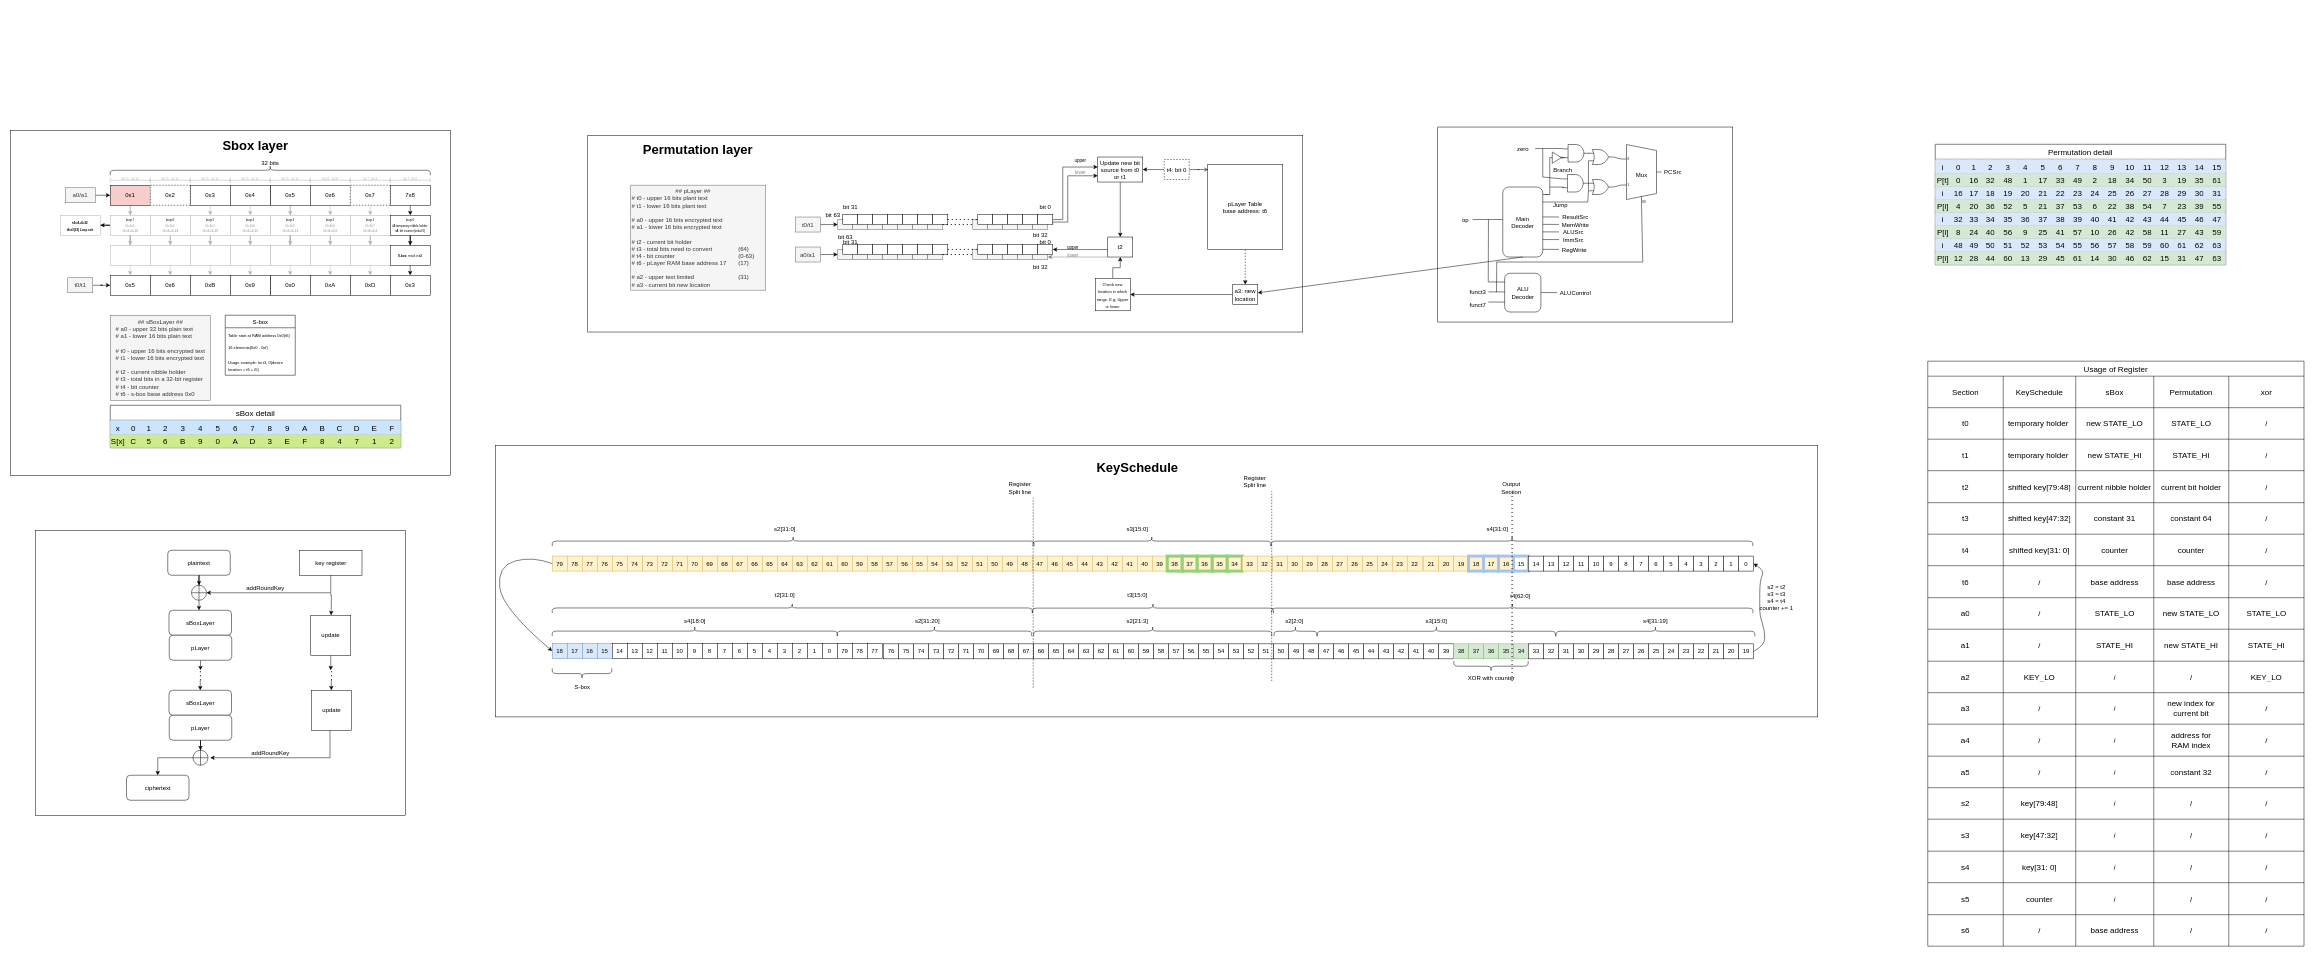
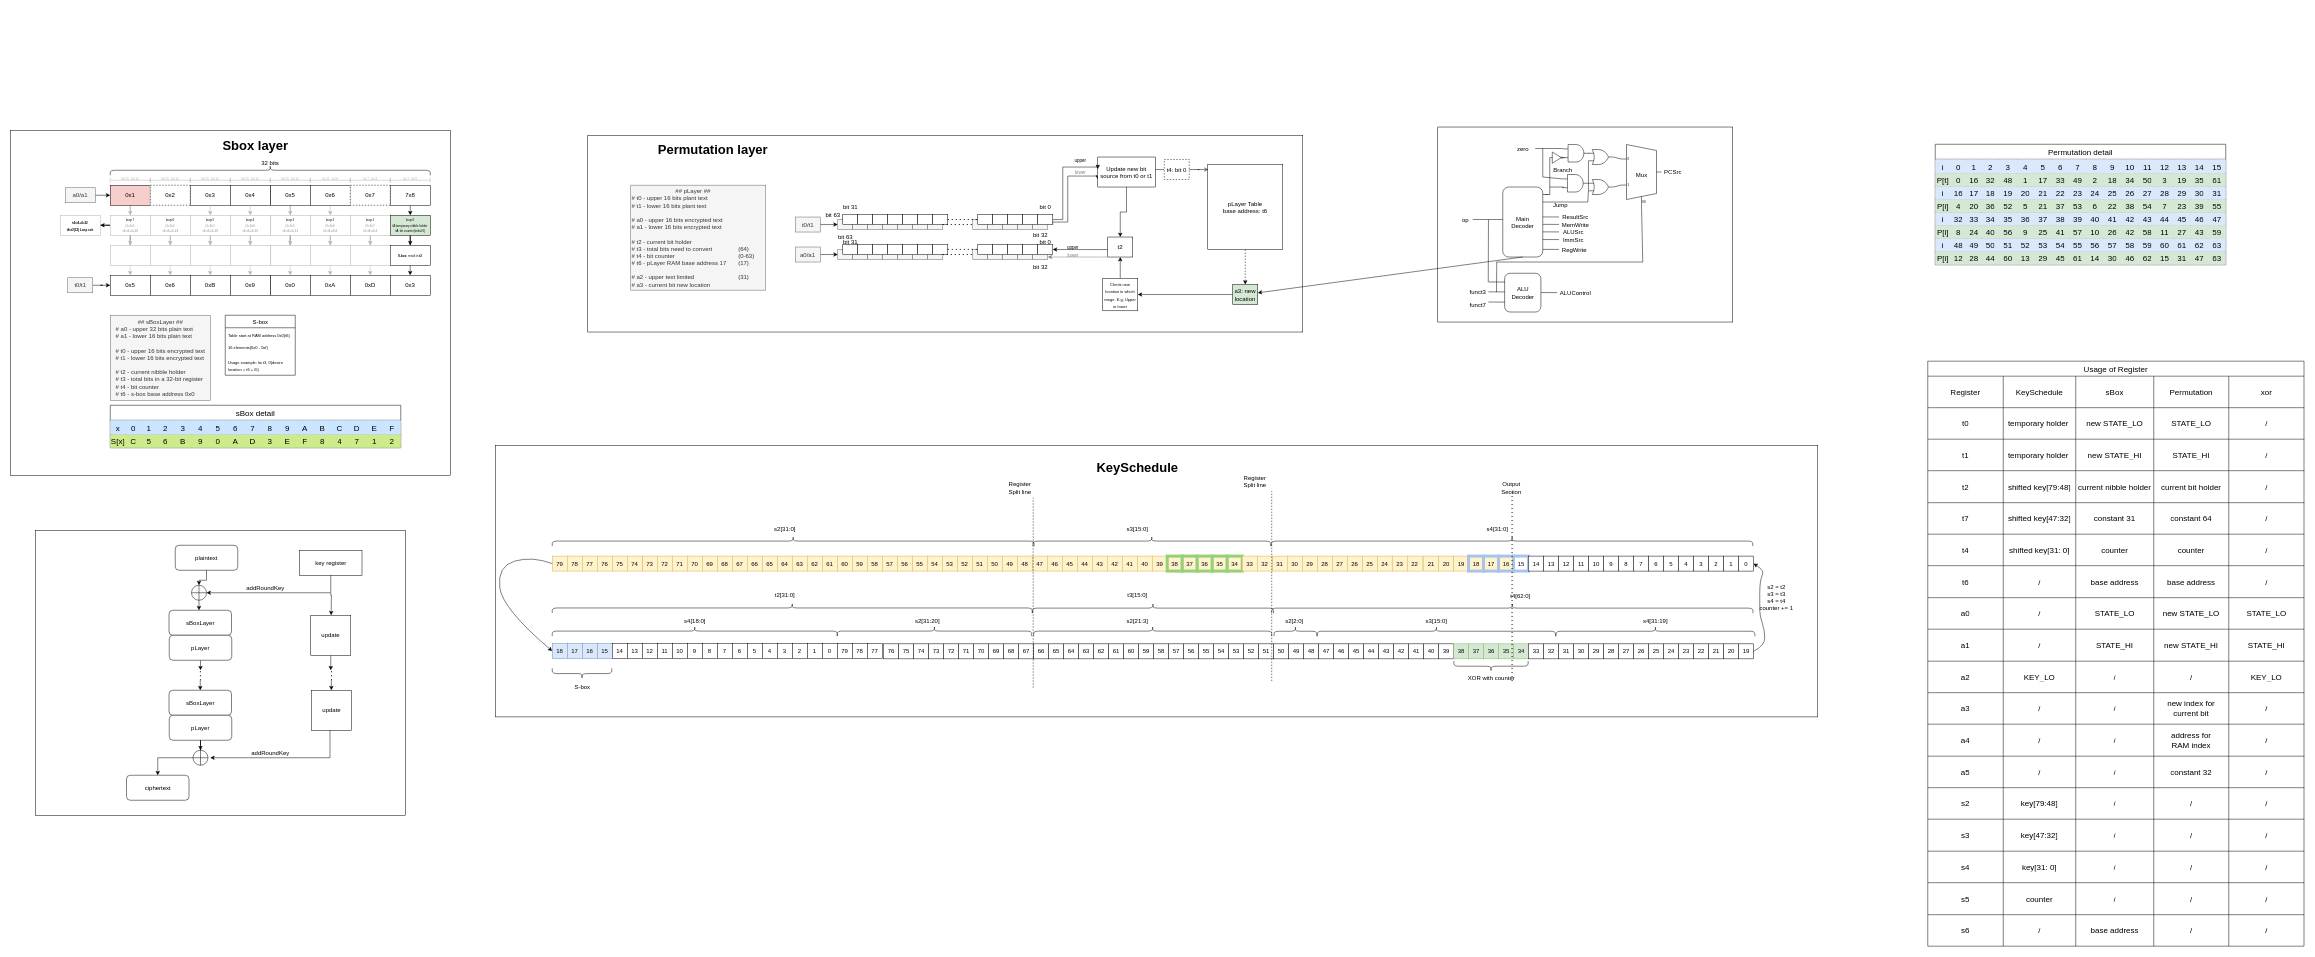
(698, 150) -> (713, 150)
(1120, 170) -> (1127, 172)
(370, 210) -> none
(410, 225) -> (410, 225)
(1113, 295) -> (1120, 295)
(1245, 295) -> (1245, 295)
(1966, 392) -> (1966, 392)
(1966, 518) -> (1966, 518)
(199, 563) -> (207, 558)
